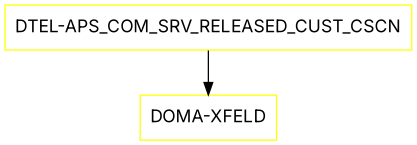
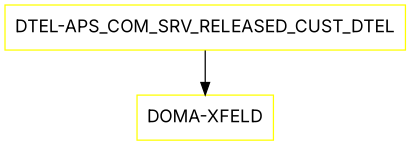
(208, 28) -> (205, 28)
